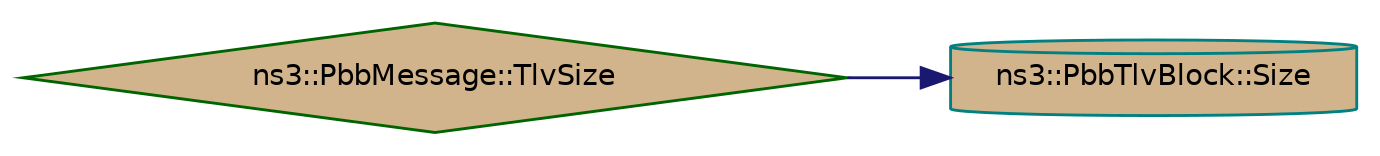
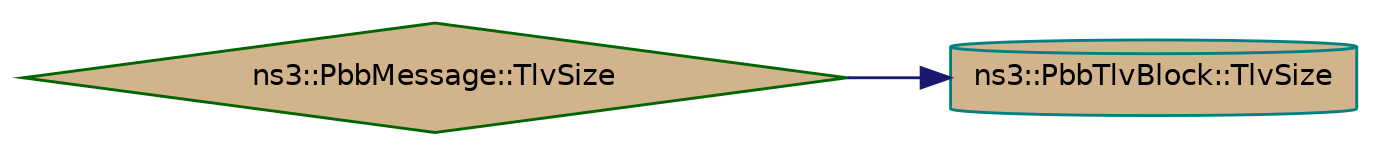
(1154, 78) -> (1154, 78)
